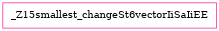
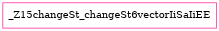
(110, 15) -> (110, 15)
